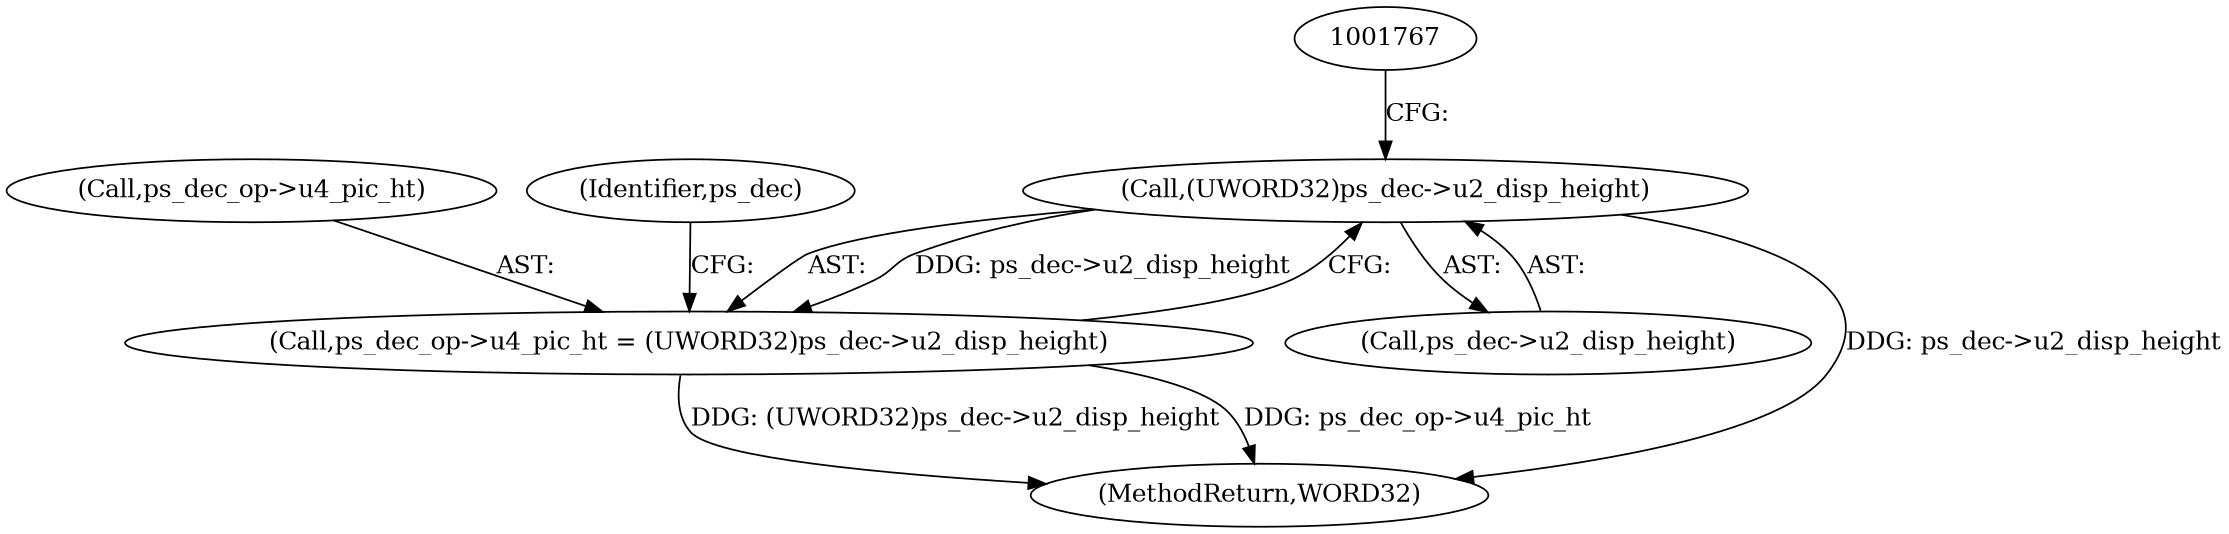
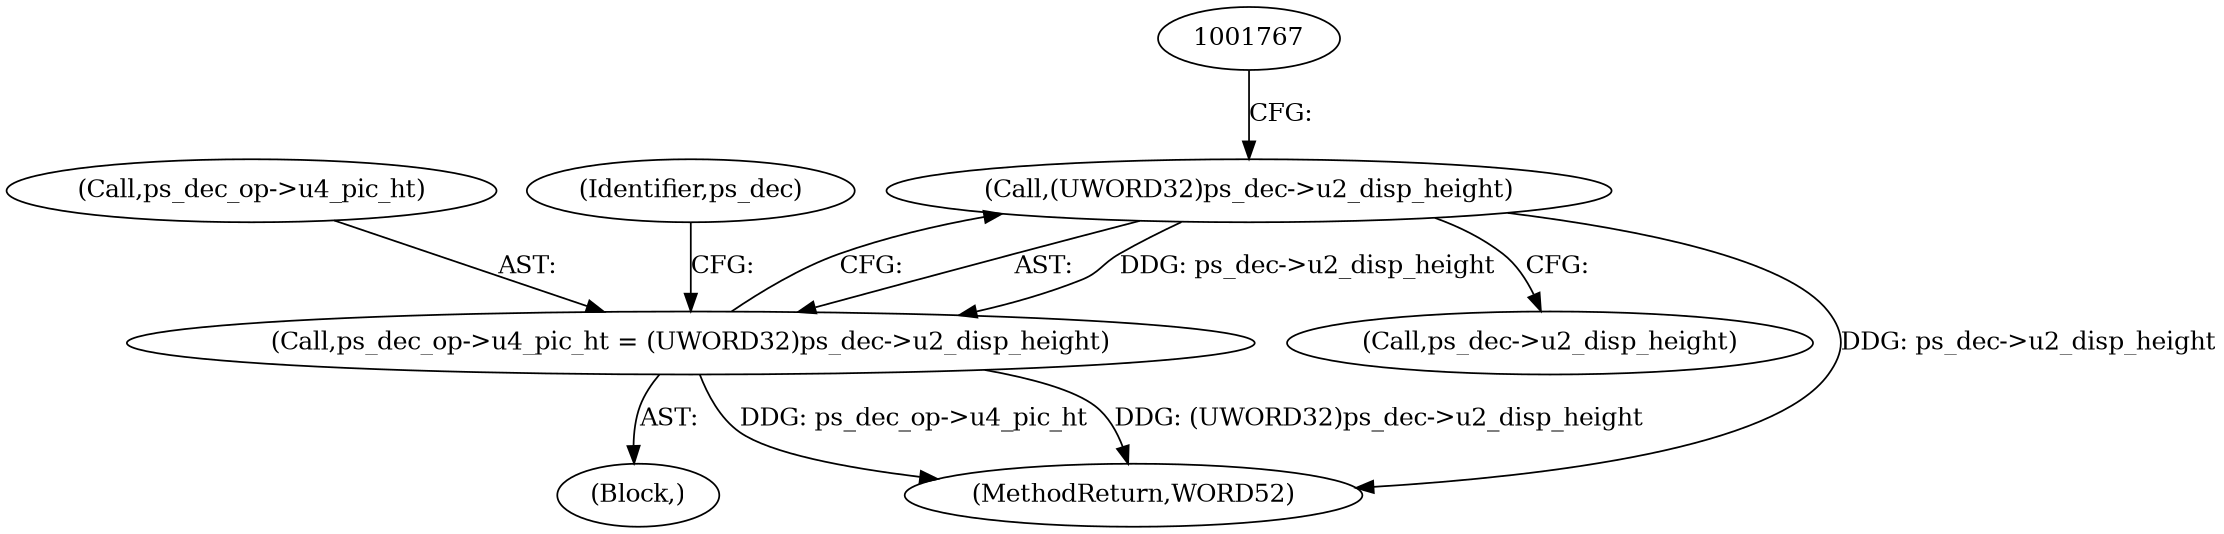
(1519, 265) -> none
(1477, 267) -> (1561, 267)
none -> (638, 495)
(1260, 495) -> (1134, 495)
